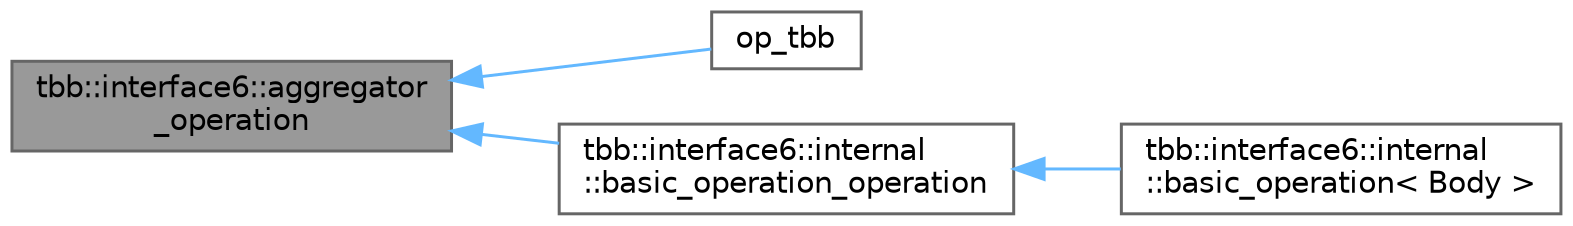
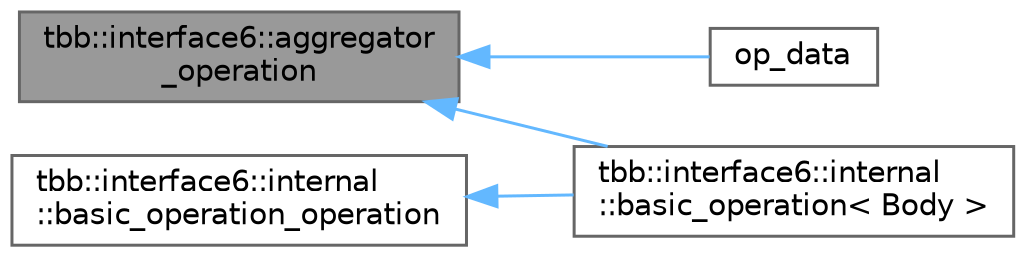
(786, 40) -> (794, 57)
(520, 139) -> (531, 128)
